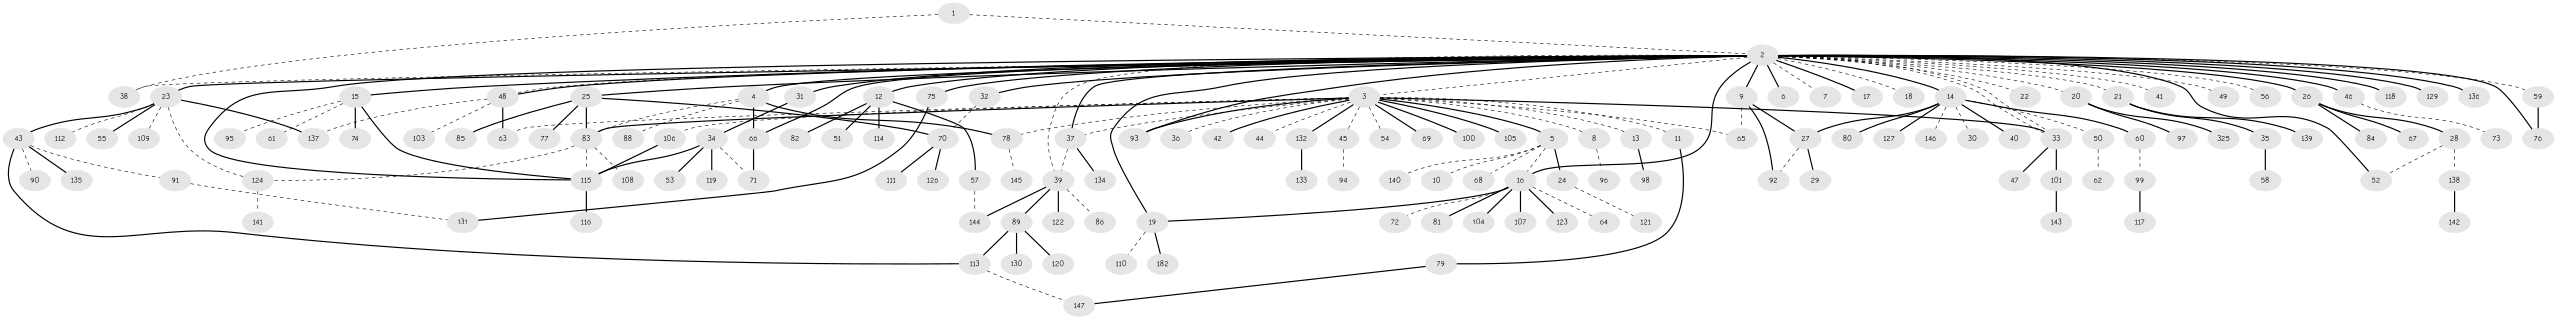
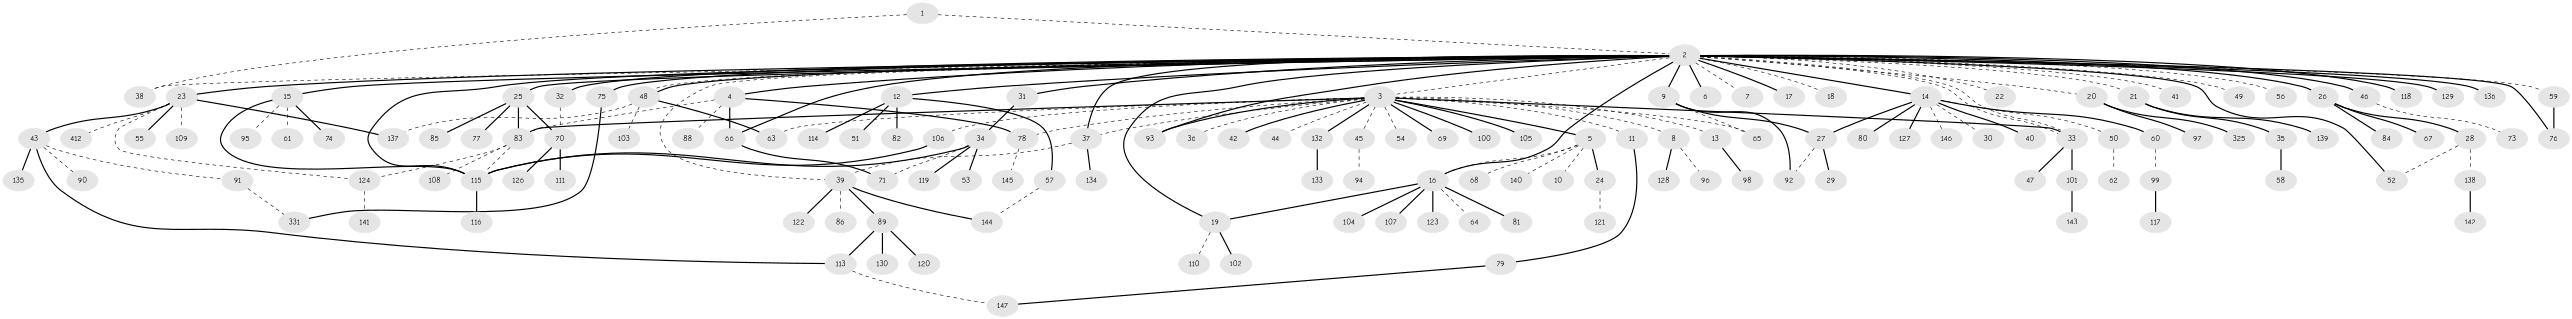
(60, 139) -> (76, 139)
none -> (1664, 181)
(463, 222) -> (294, 222)
(1395, 222) -> none
(1163, 264) -> (1236, 264)
